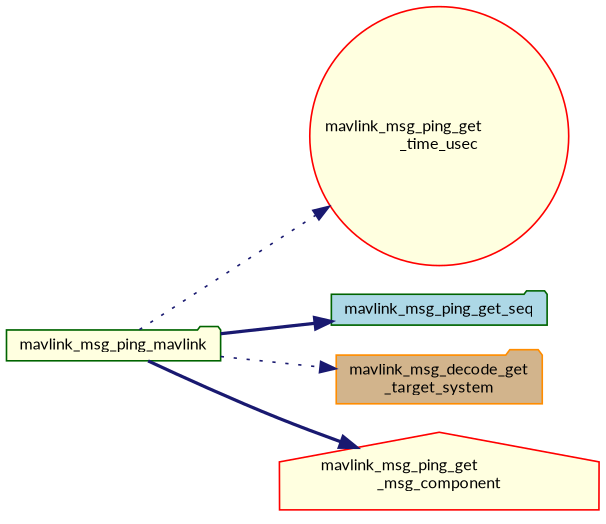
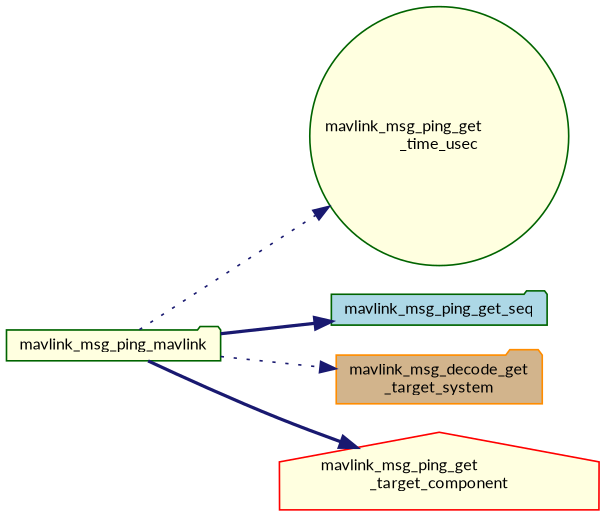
(439, 136) -> (439, 136)
(439, 475) -> (439, 475)
